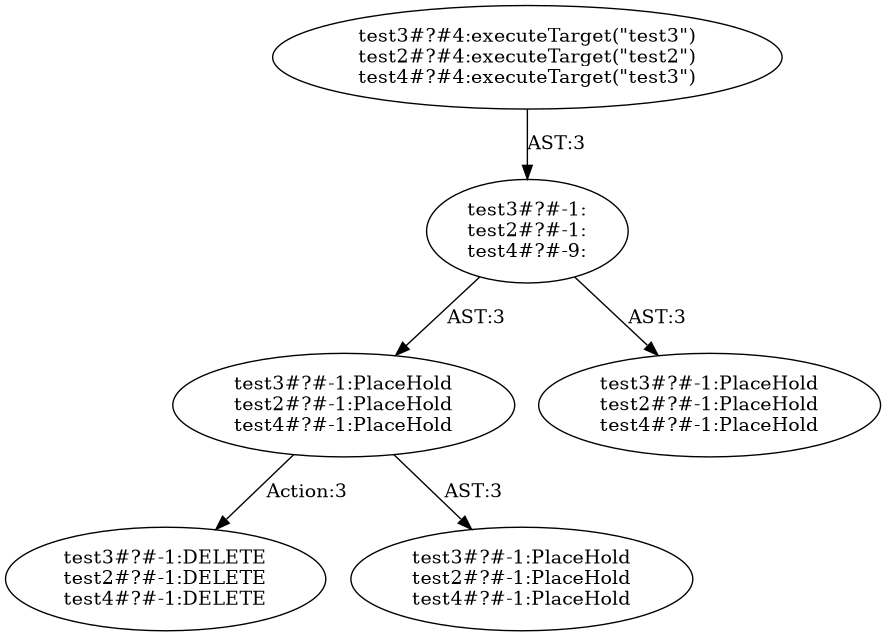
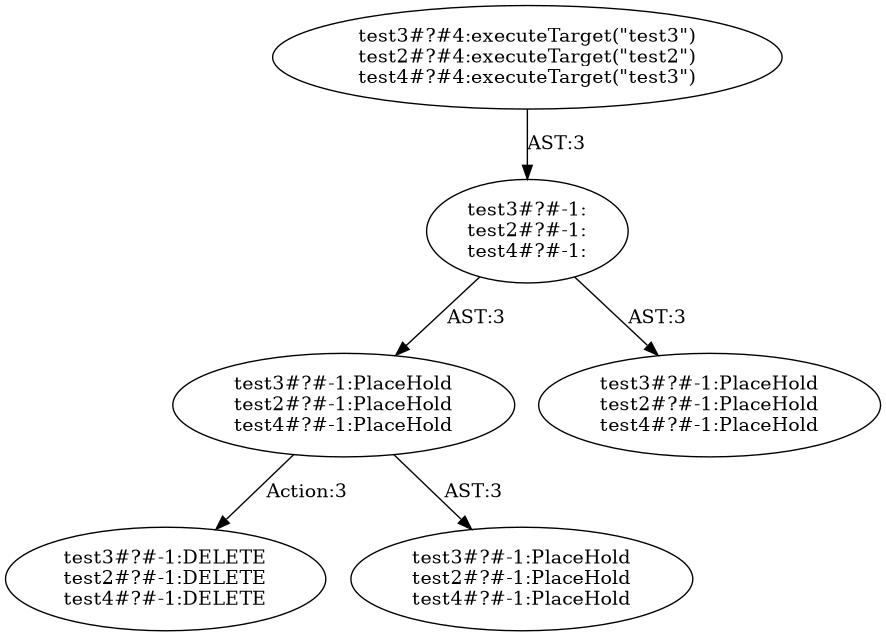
(527, 231) -> (527, 231)
